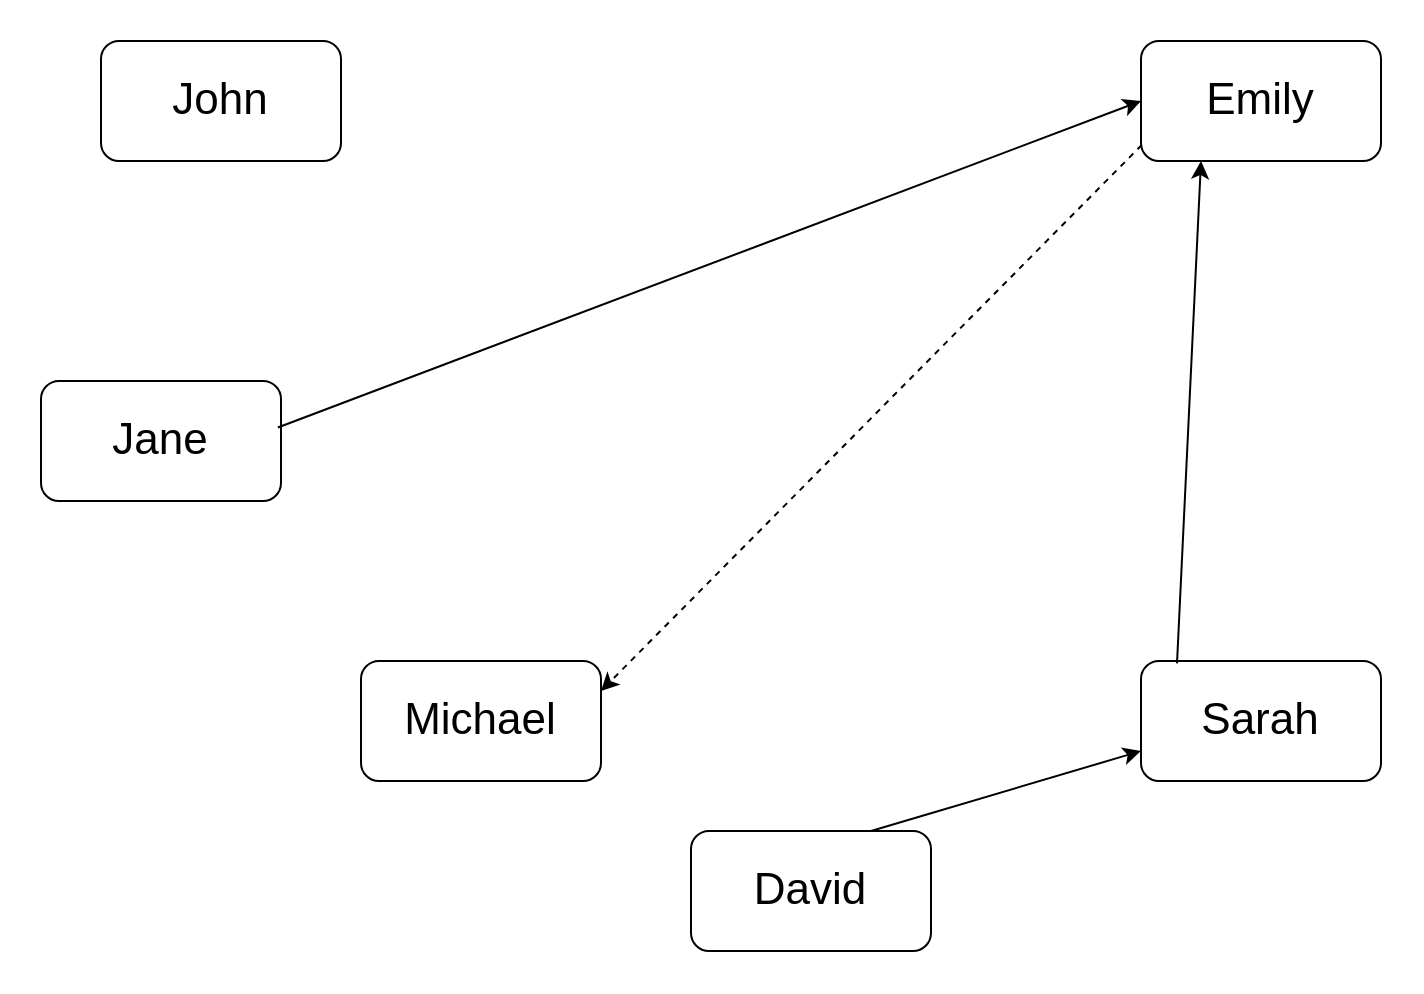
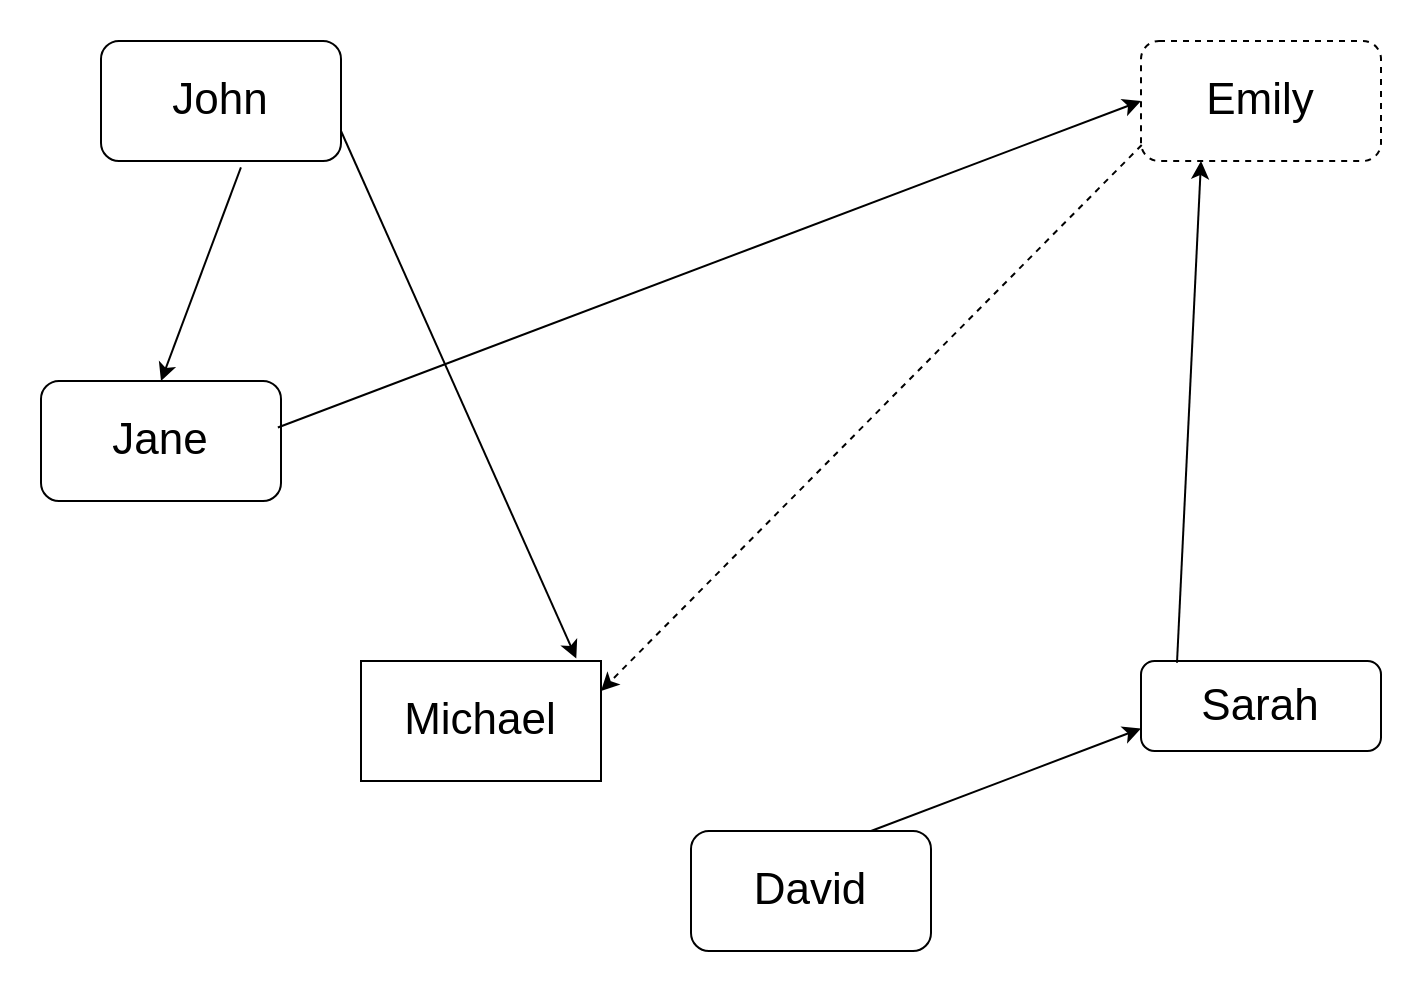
(1261, 101) -> (1261, 101)
none -> (203, 268)
none -> (456, 389)
(481, 721) -> (481, 721)
(1261, 721) -> (1261, 706)
